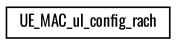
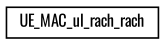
(88, 23) -> (82, 23)
